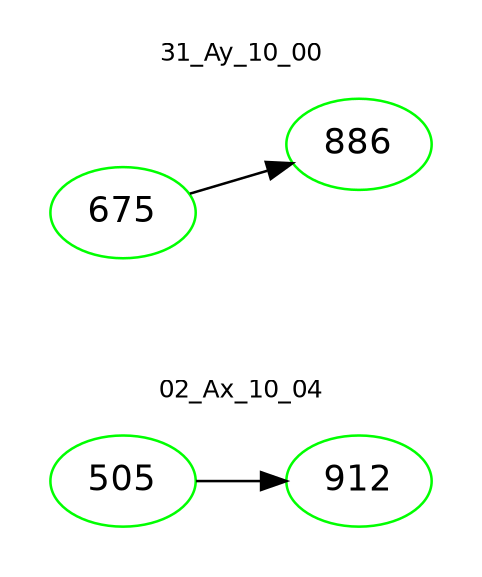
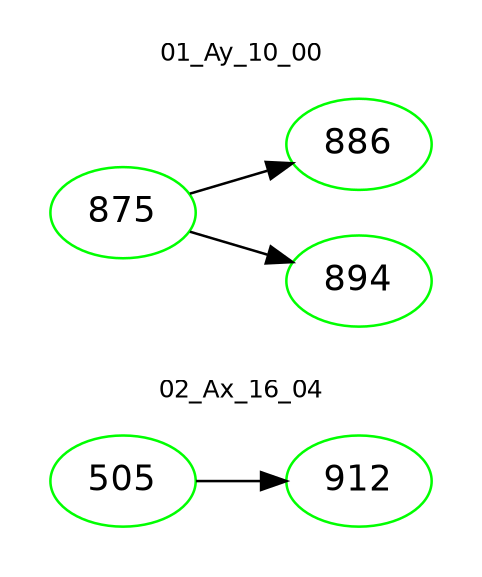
(241, 54) -> (241, 54)
(123, 213) -> (123, 213)
none -> (359, 281)
(241, 391) -> (241, 391)
